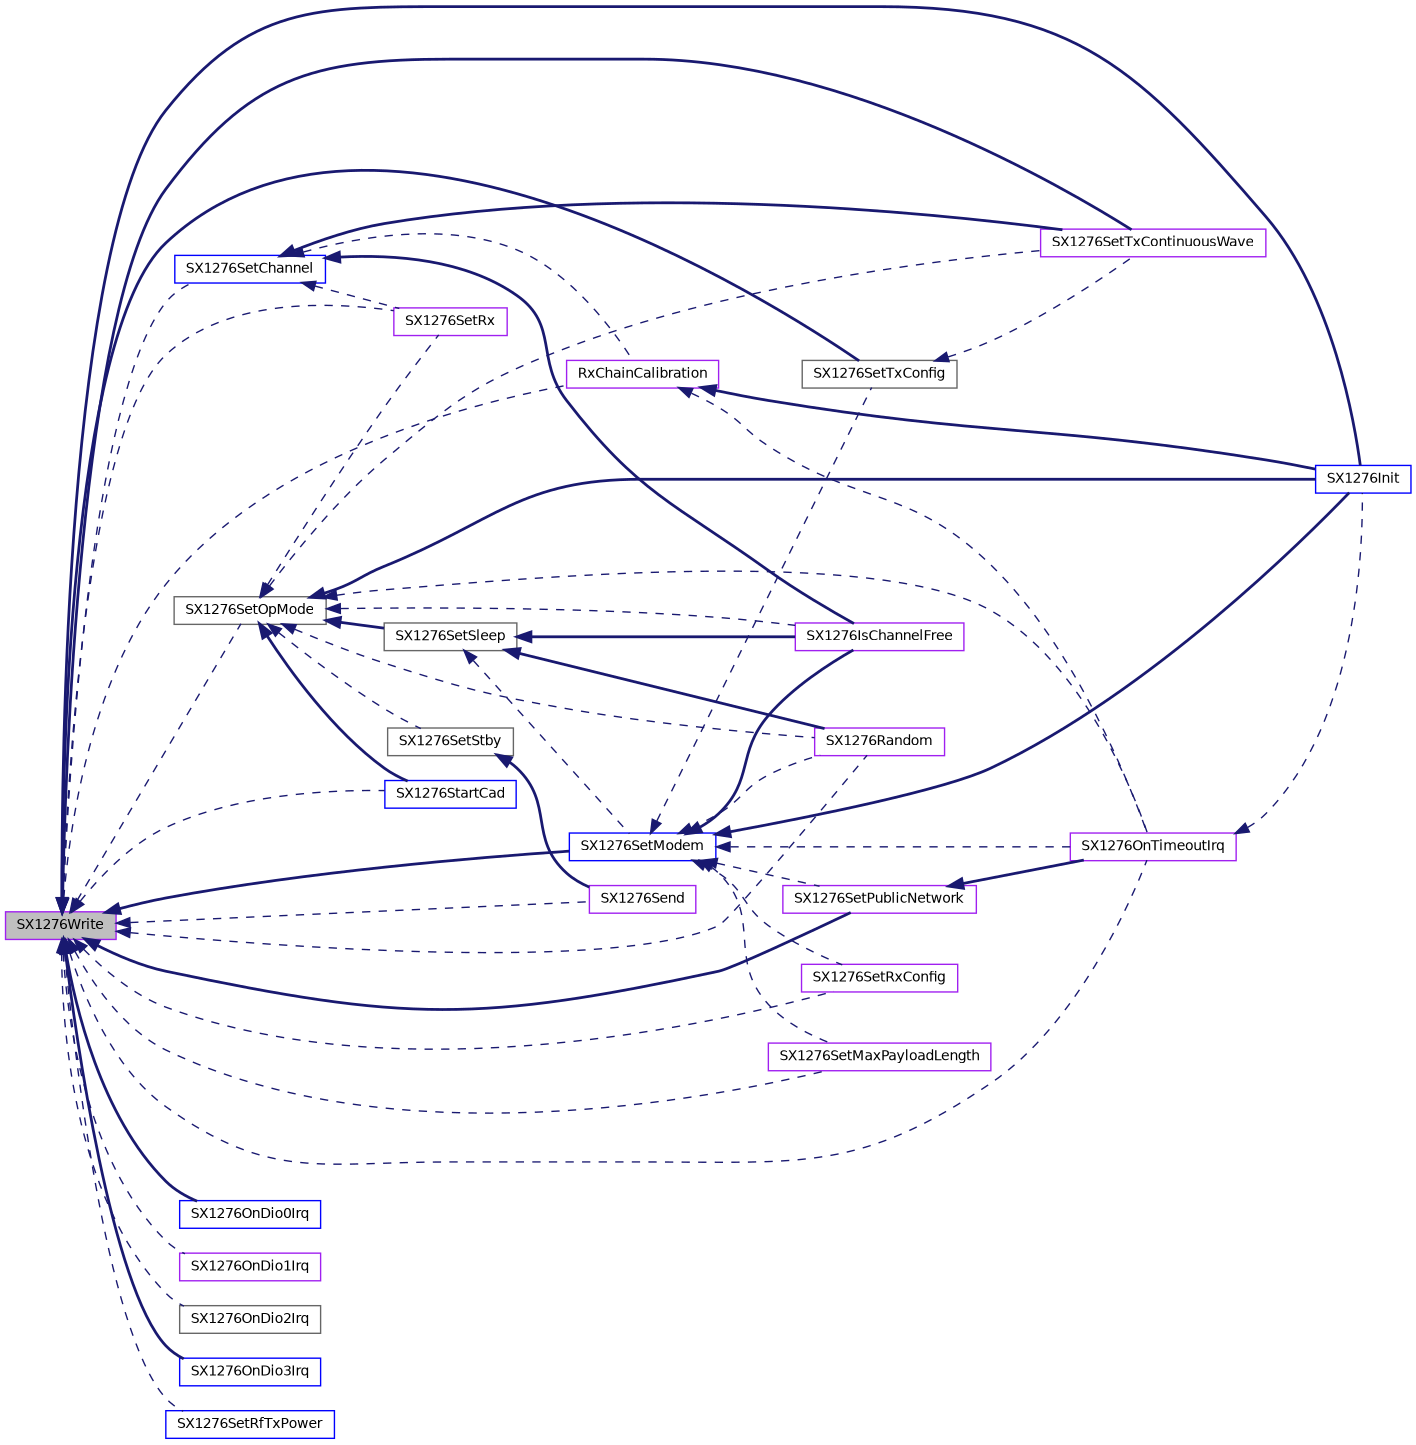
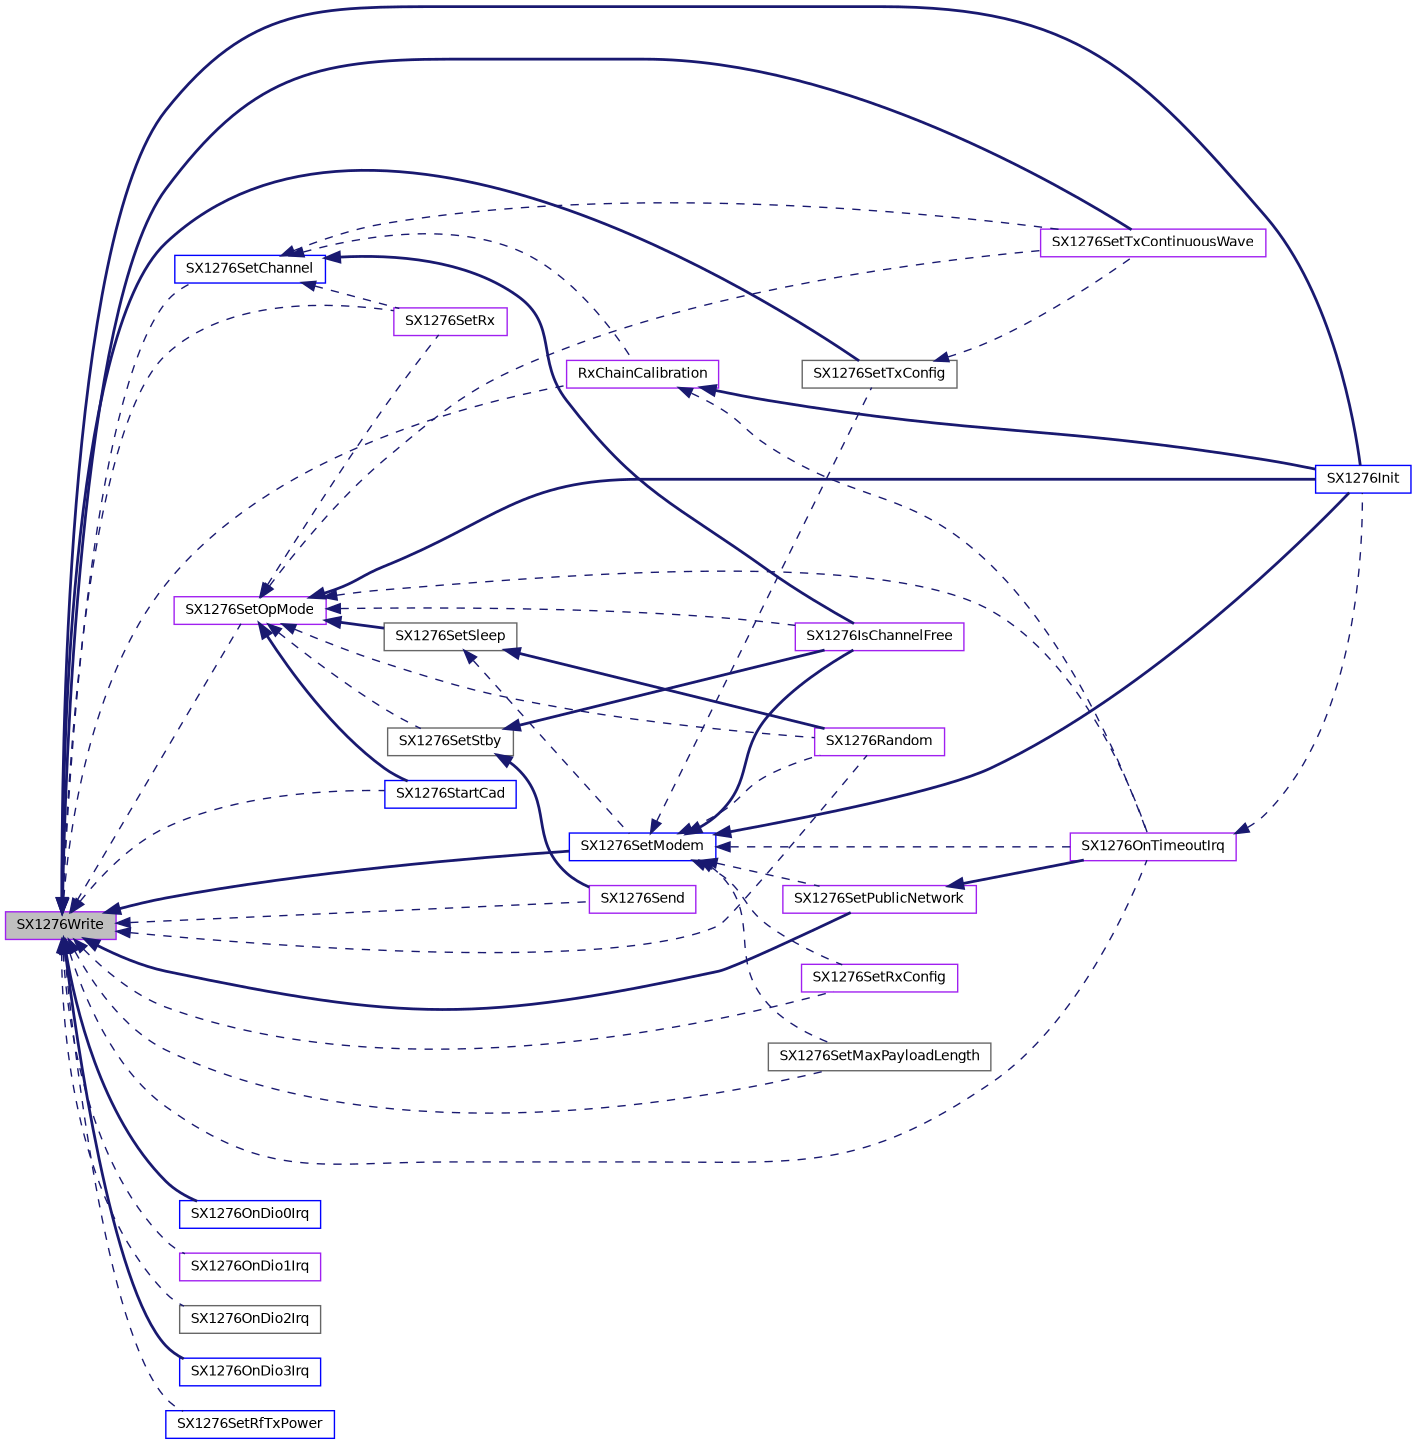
(676, 203) -> (676, 203)
(250, 611) -> (250, 611)
(663, 637) -> (687, 684)
(880, 1057) -> (880, 1057)
